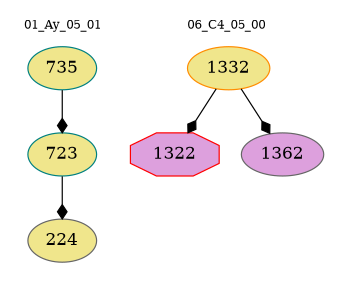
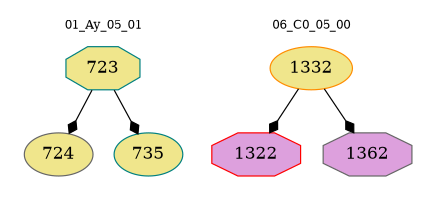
(227, 26) -> (312, 26)
(62, 104) -> (123, 106)
(62, 154) -> (103, 68)
(283, 154) -> (368, 154)
(62, 241) -> (59, 154)
